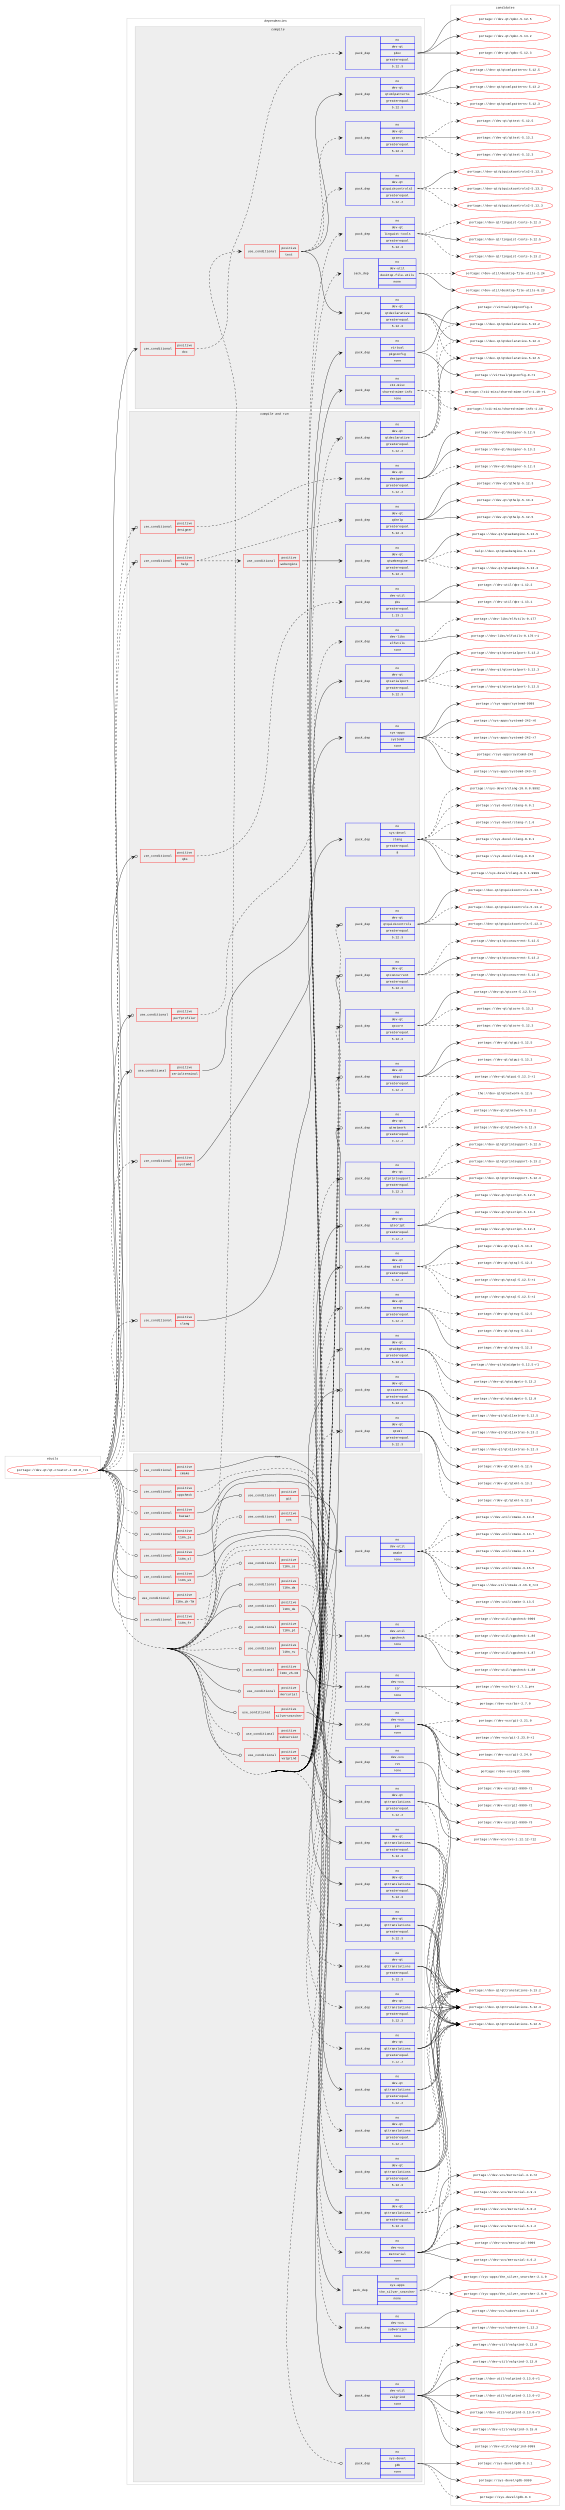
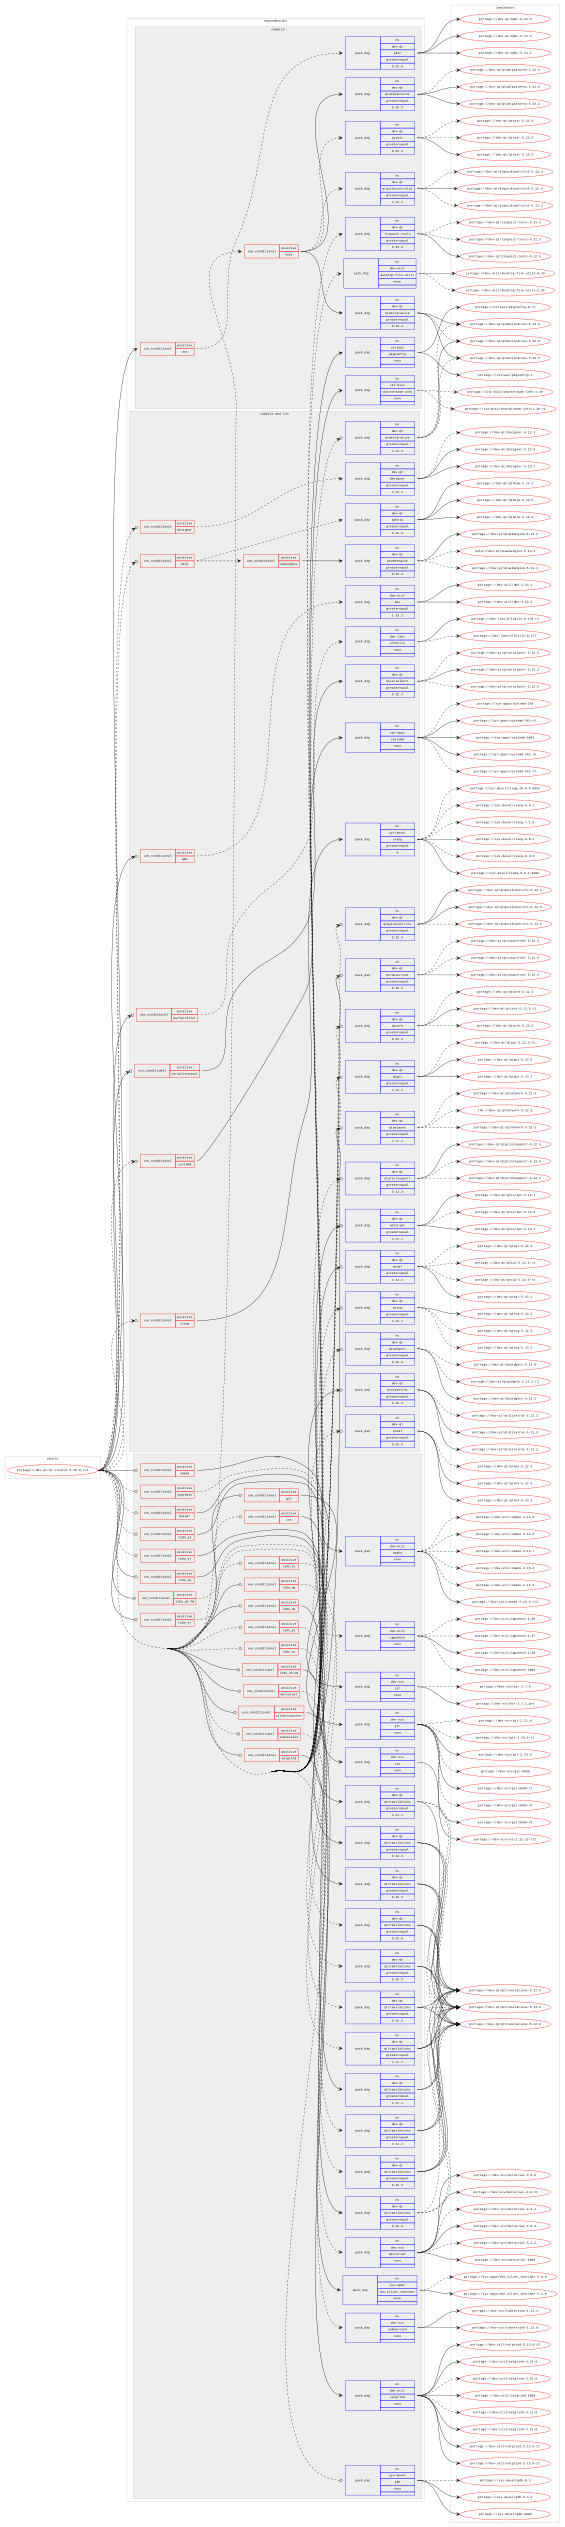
none -> (505, 2362)
